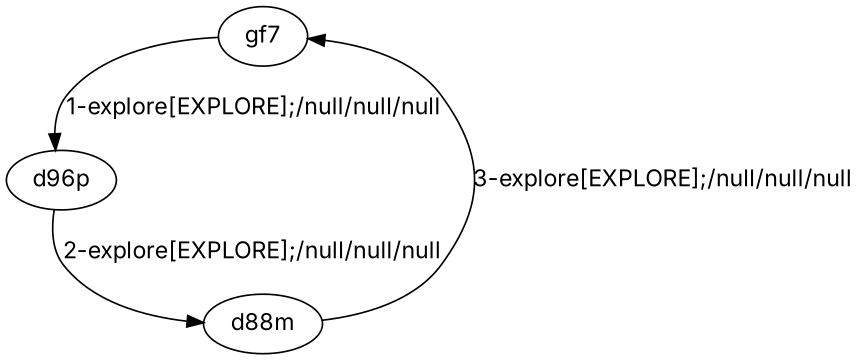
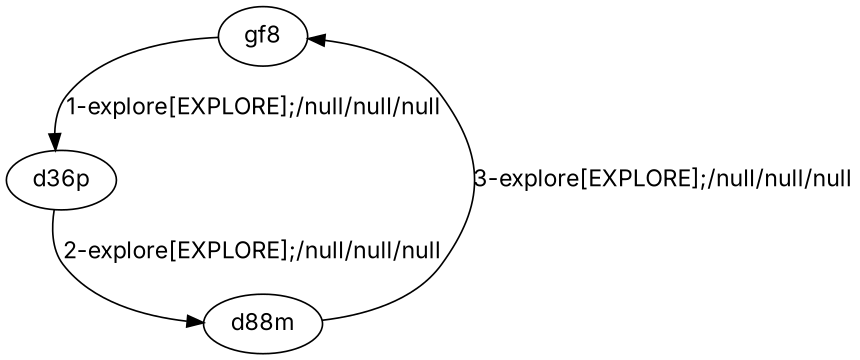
(263, 36) -> (263, 36)
(61, 180) -> (61, 180)
